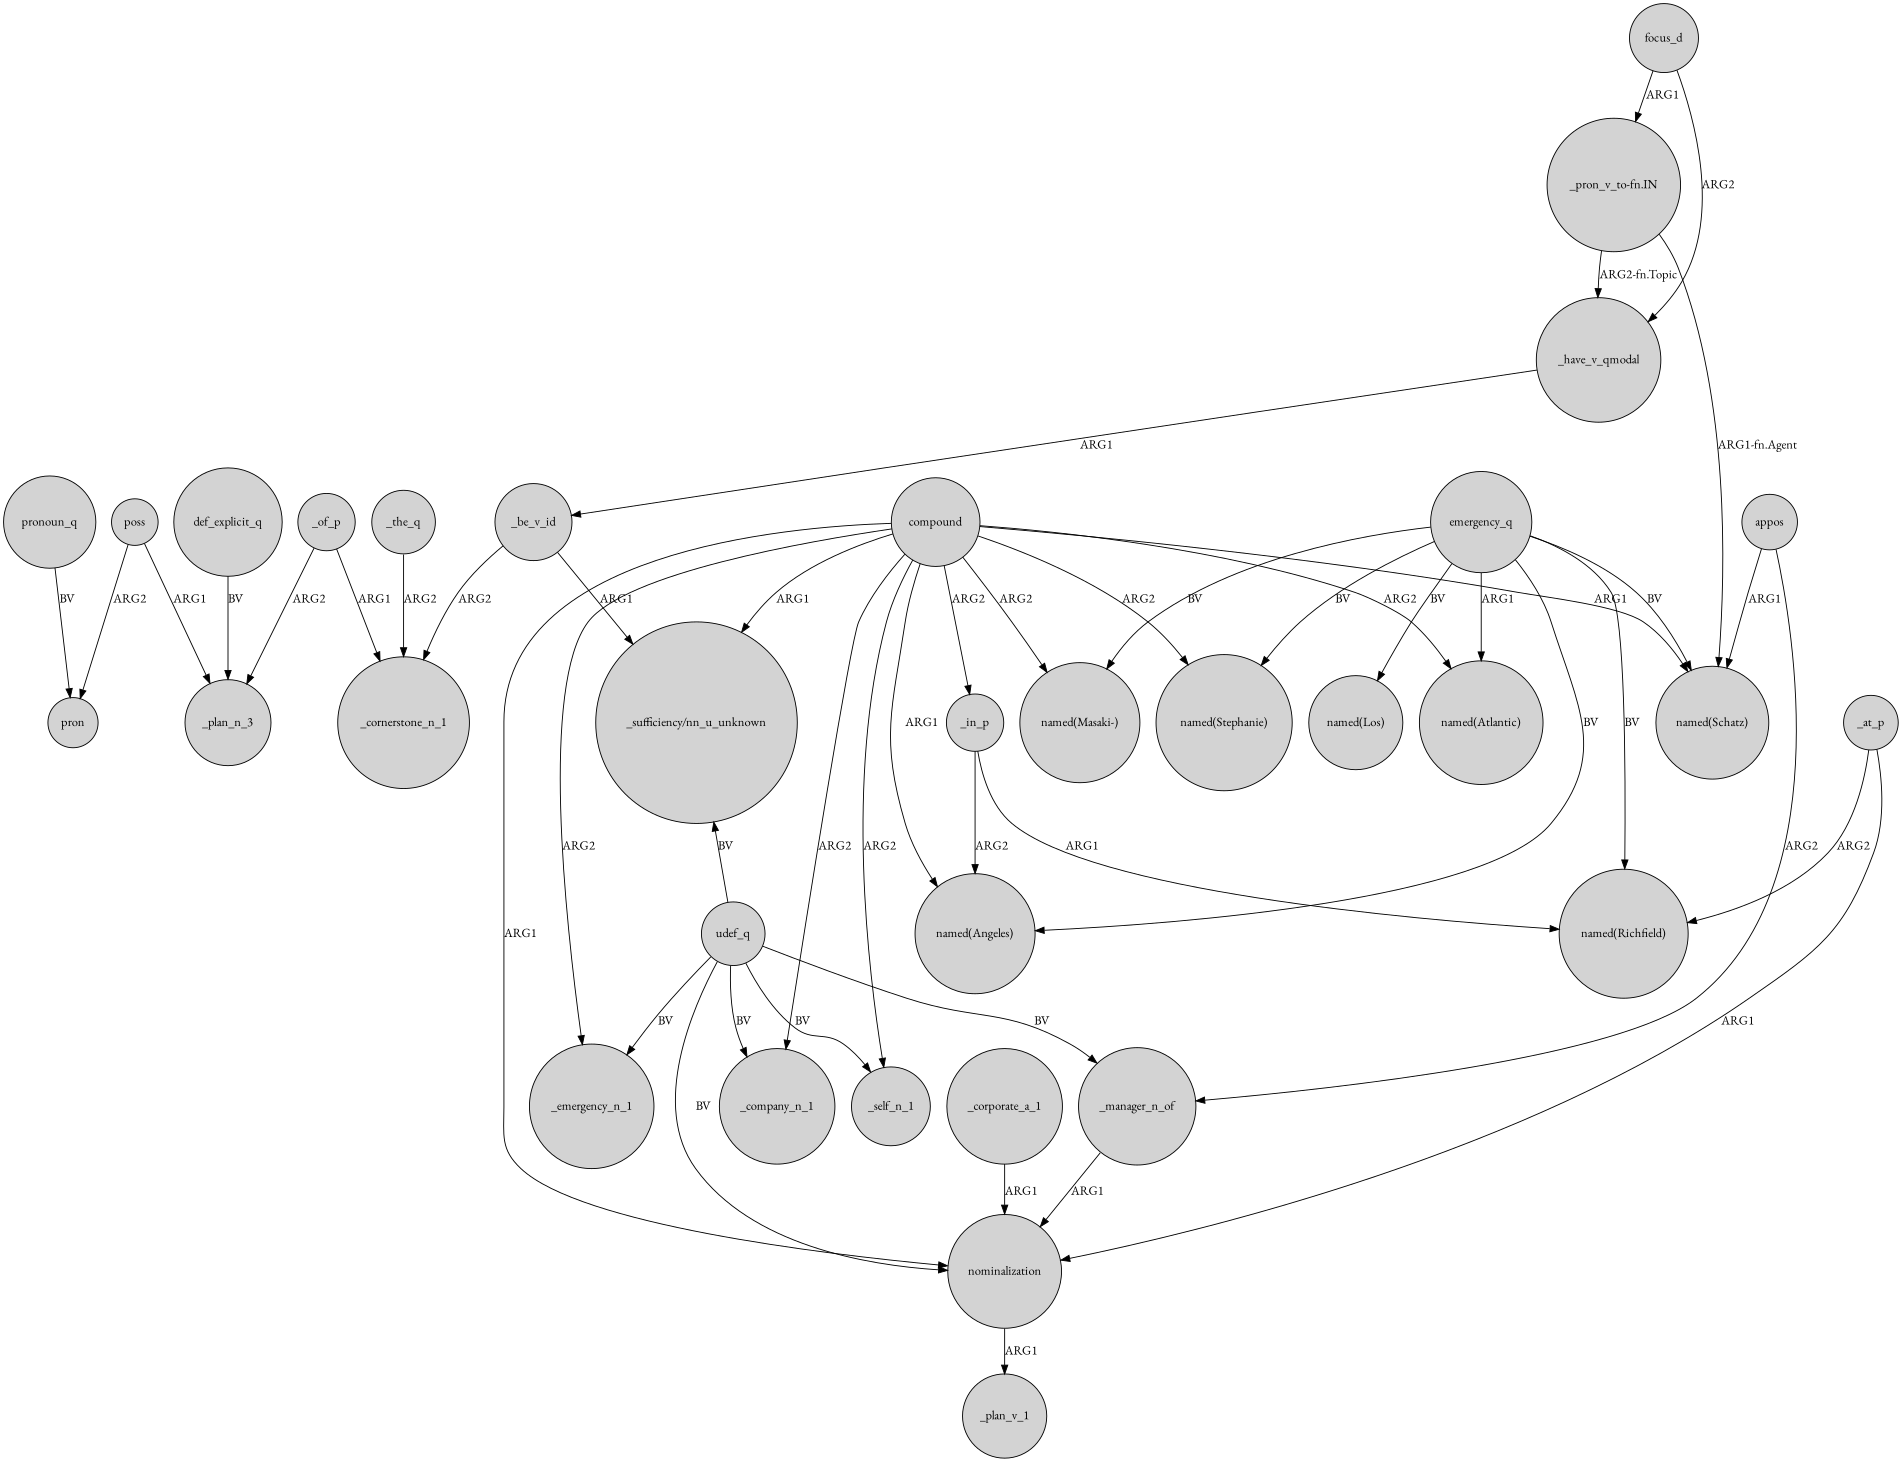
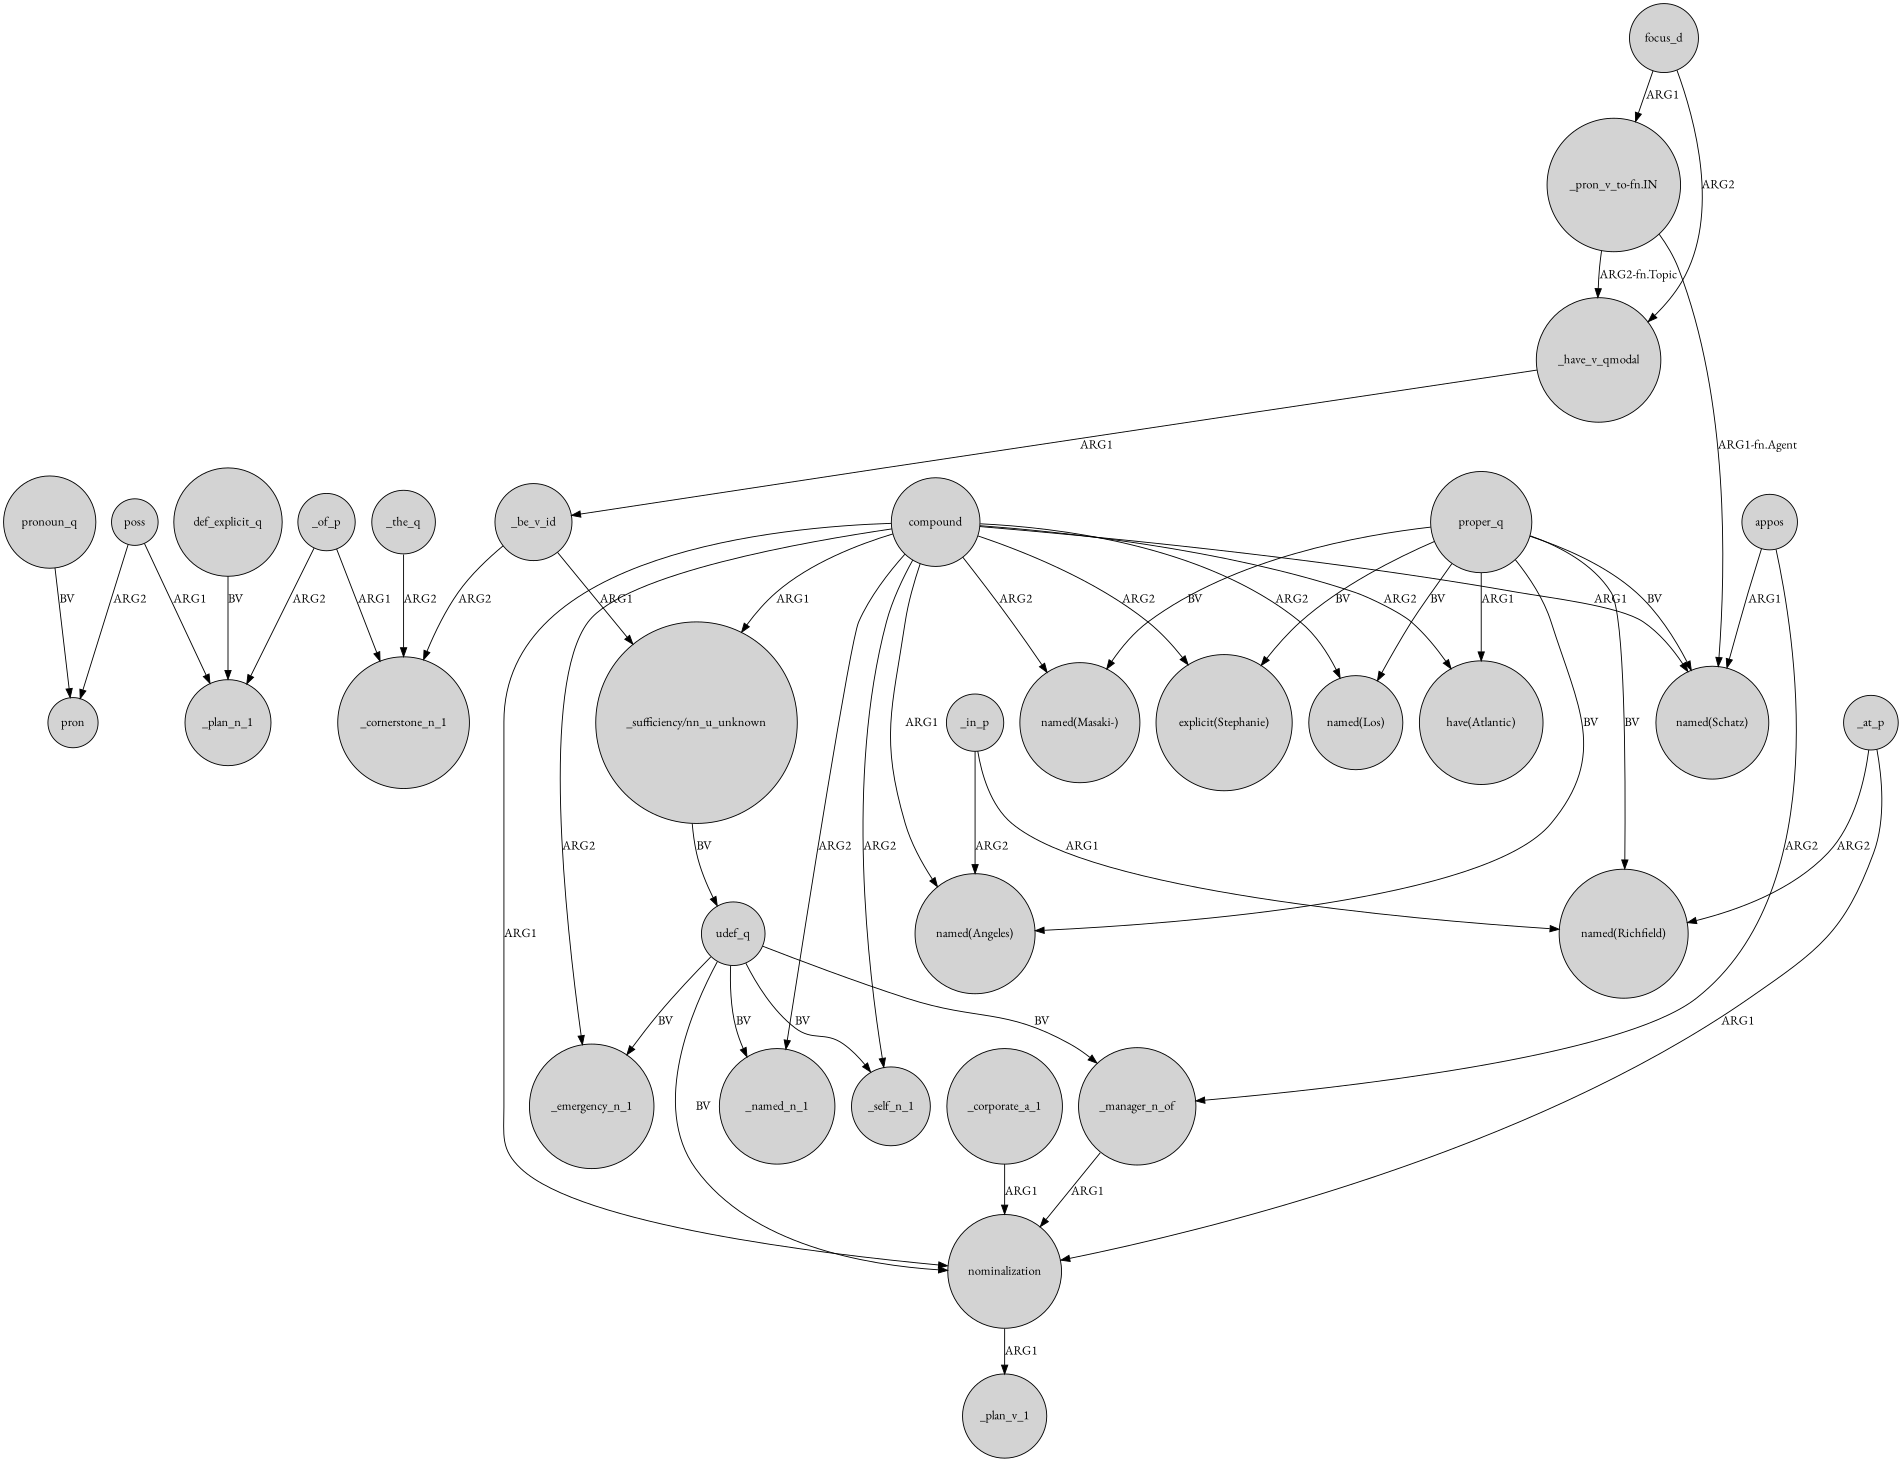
(1481, 522) -> (1481, 522)
(956, 626) -> (1177, 558)
(228, 723) -> (228, 723)
(1224, 723) -> (1224, 723)
(1481, 723) -> (1481, 723)
(722, 867) -> (699, 862)
(777, 1106) -> (777, 1106)
